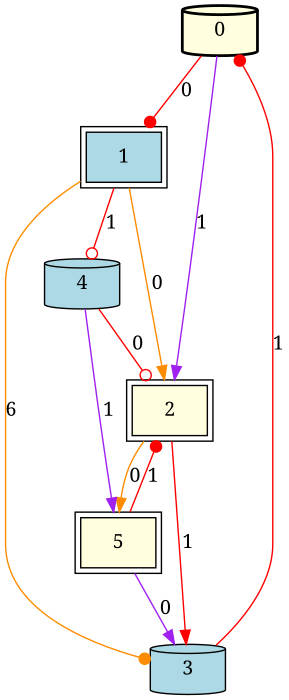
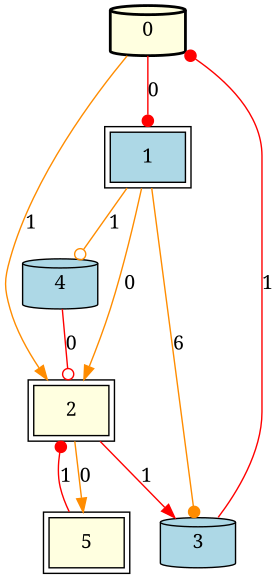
(198, 211) -> (31, 203)
(104, 218) -> (105, 219)
(98, 404) -> none
(151, 603) -> none
